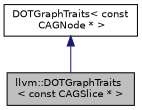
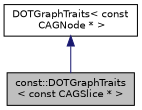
(71, 89) -> (71, 89)
